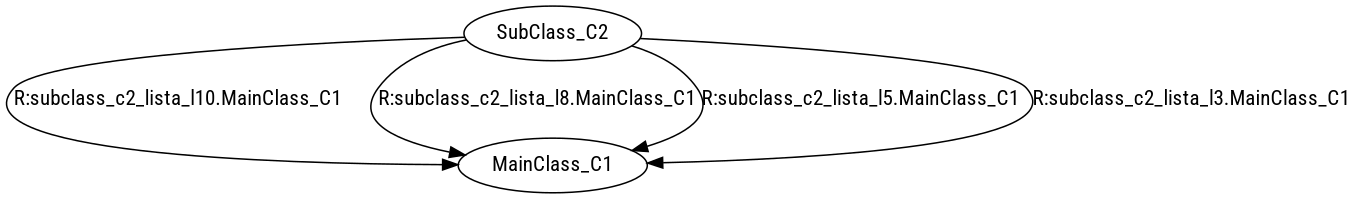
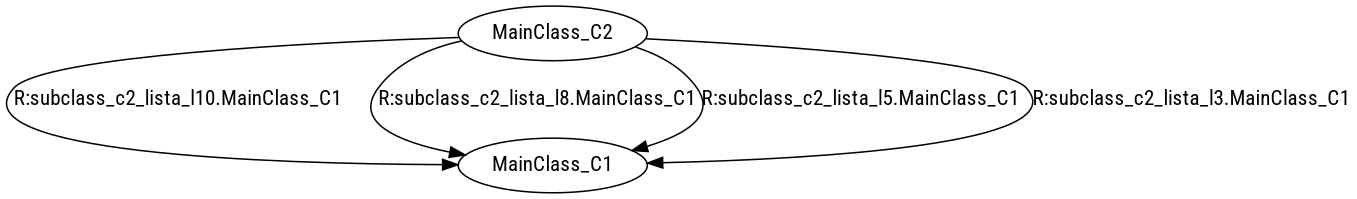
(553, 33) -> (553, 33)
